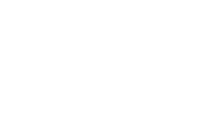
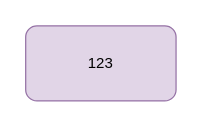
none -> (101, 63)
